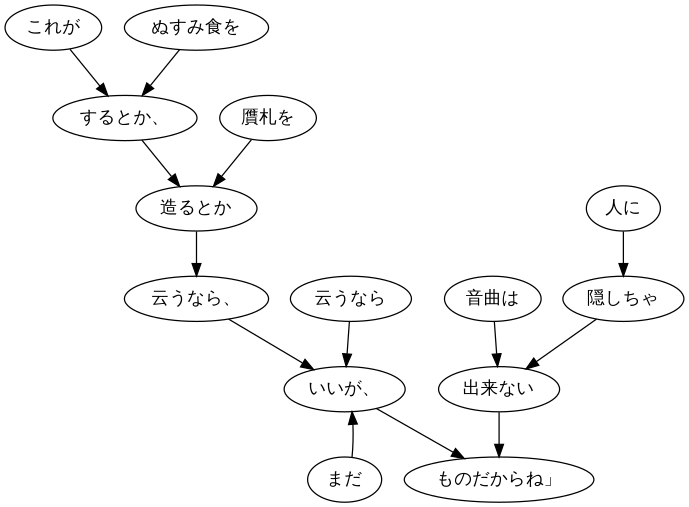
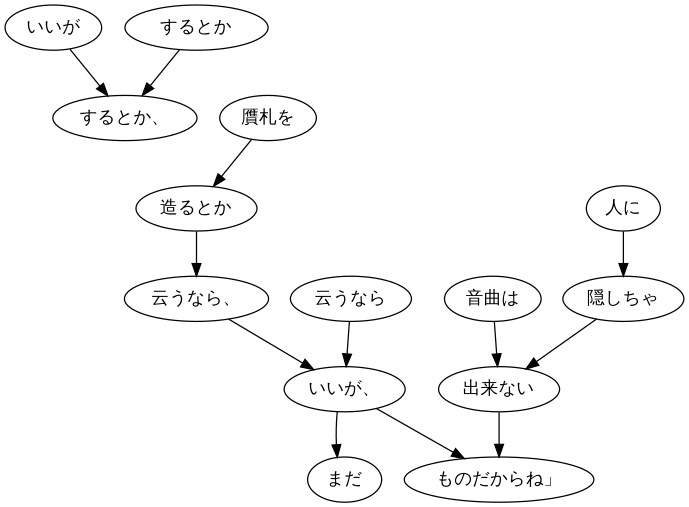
(53, 28) -> (53, 28)
(196, 28) -> (196, 28)
(157, 158) -> none
(353, 441) -> (336, 428)
